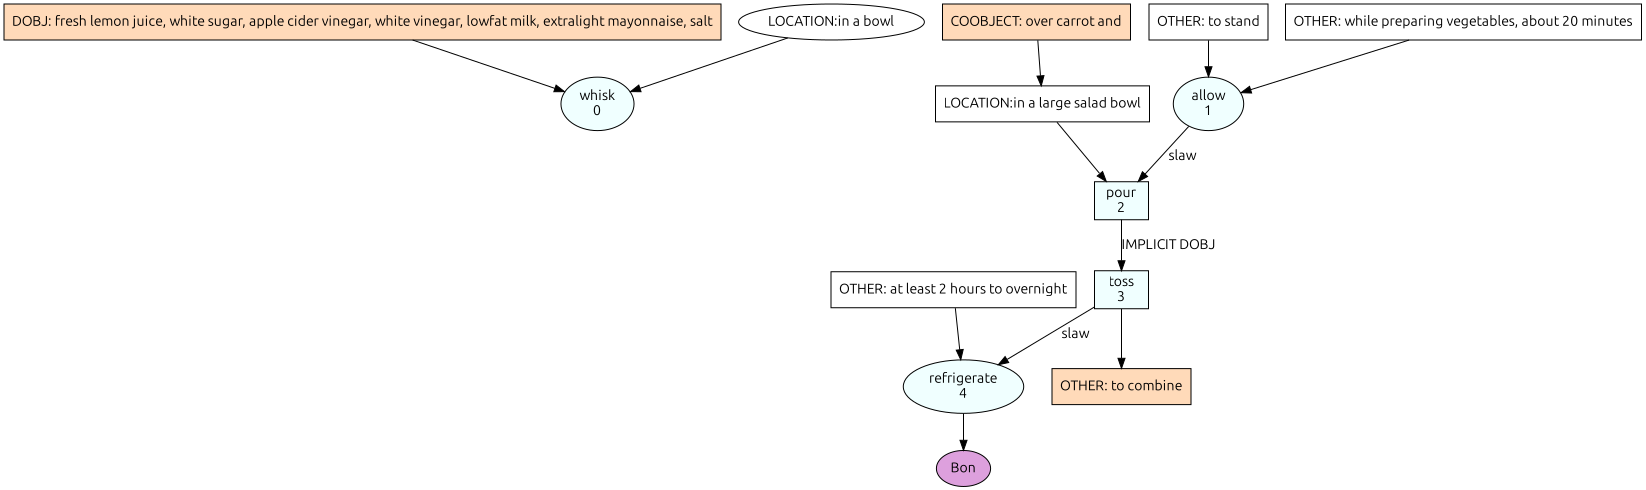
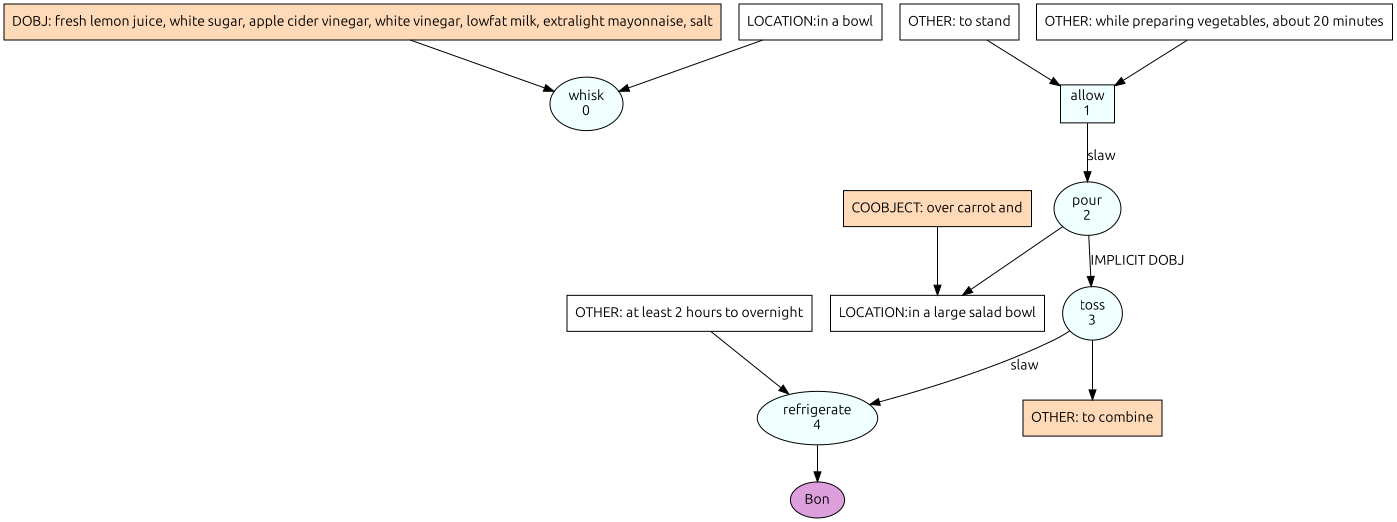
(832, 22) -> (810, 22)
(1208, 104) -> (1088, 104)
(1078, 148) -> (1017, 258)
(1122, 201) -> (1088, 209)
(1122, 290) -> (1092, 313)
